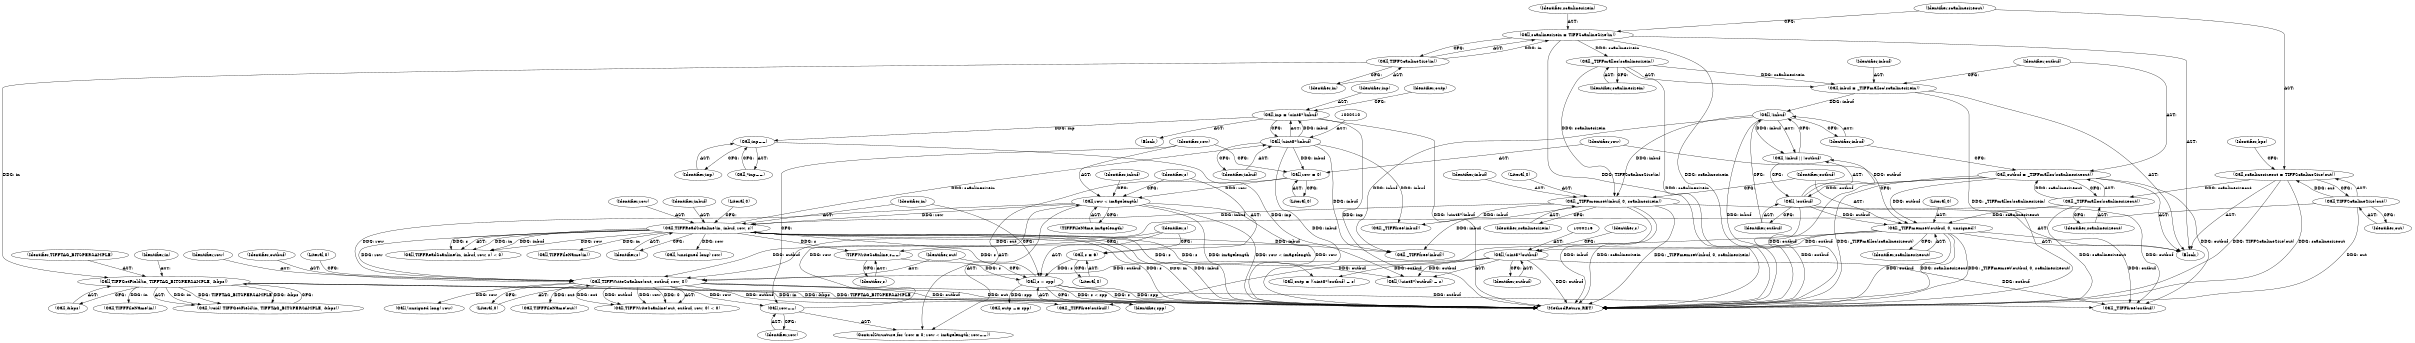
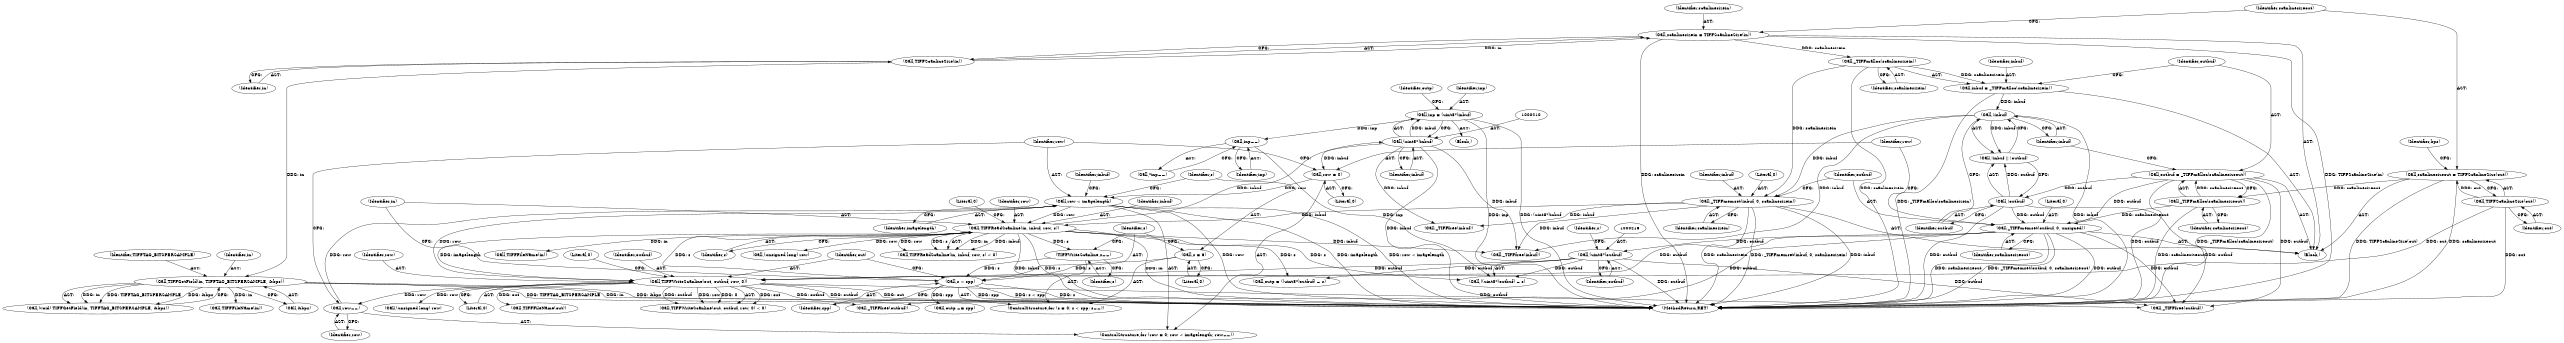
(973, 188) -> (1249, 188)
(1092, 228) -> (910, 228)
(372, 255) -> (461, 255)
none -> (1056, 308)
